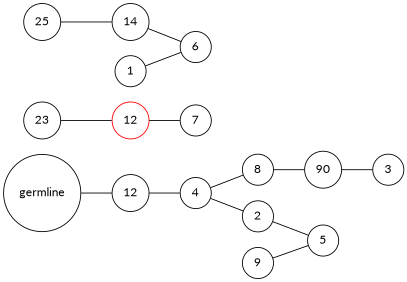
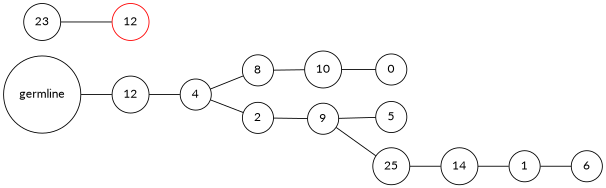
(165, 35) -> (493, 166)
(196, 120) -> none
none -> (356, 142)
(323, 170) -> (323, 69)
(388, 170) -> (391, 69)
(291, 228) -> (290, 118)
